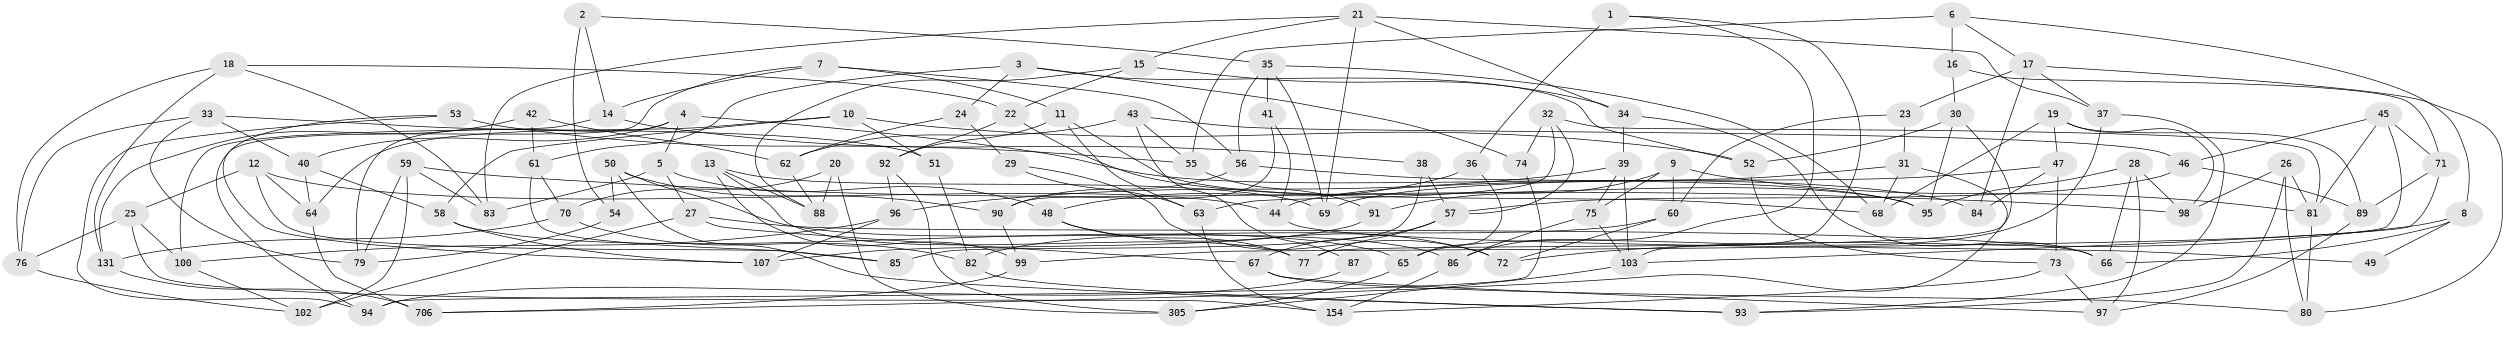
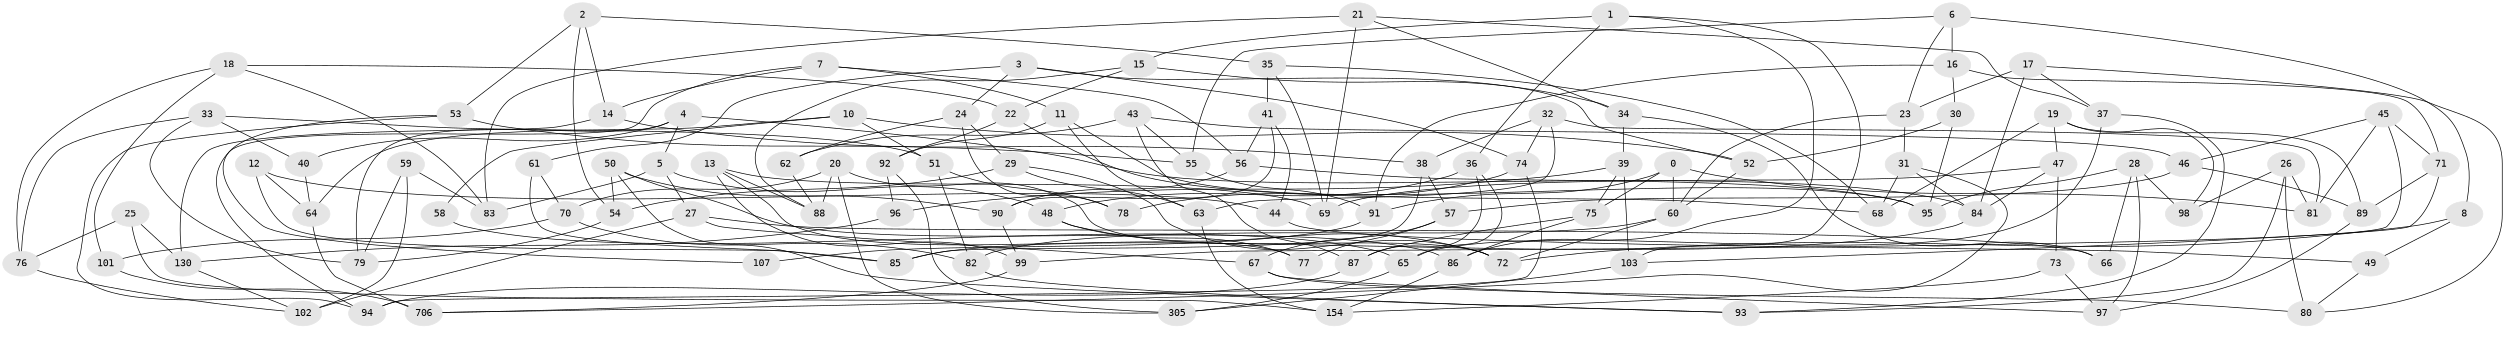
(1246, 33) -> (1372, 29)
(1990, 40) -> (1923, 61)
none -> (522, 63)
none -> (1631, 83)
(1240, 112) -> (1254, 139)
(532, 115) -> none
(1673, 164) -> (1673, 164)
(1573, 167) -> (1481, 138)
(1586, 181) -> (1940, 189)
(356, 184) -> none
(192, 189) -> none
none -> (813, 189)
(1643, 193) -> none
none -> (1123, 214)
none -> (1086, 215)
none -> (1476, 225)
(1610, 239) -> (1506, 227)
(1719, 245) -> none
none -> (1438, 247)
(803, 248) -> none
(2297, 251) -> none
(611, 254) -> none
(1925, 258) -> (1706, 192)
(106, 264) -> (106, 264)
(183, 264) -> (183, 264)
(2309, 266) -> (2338, 289)
